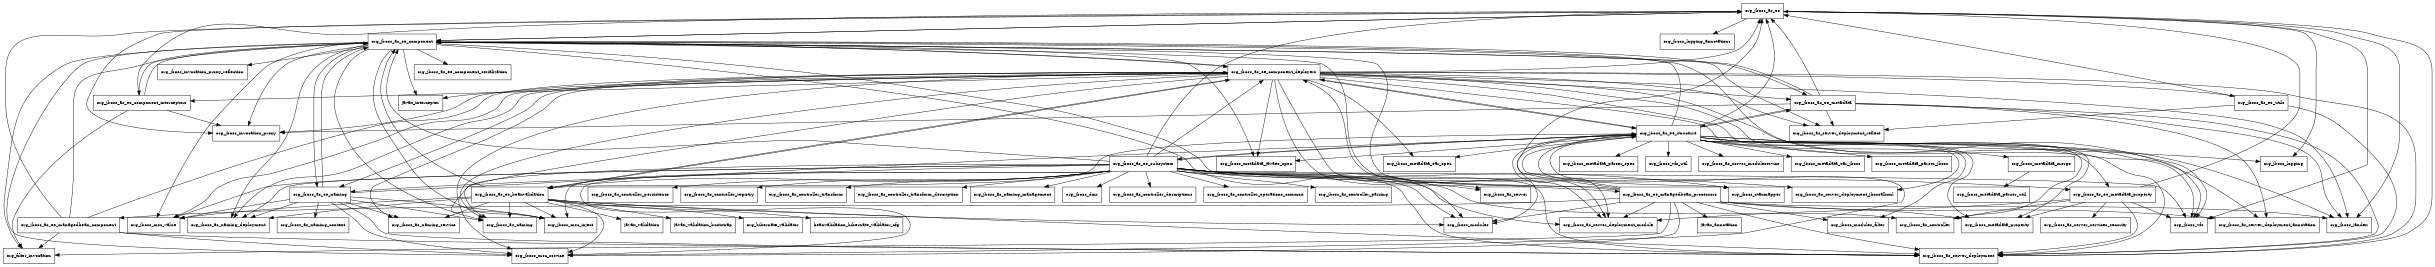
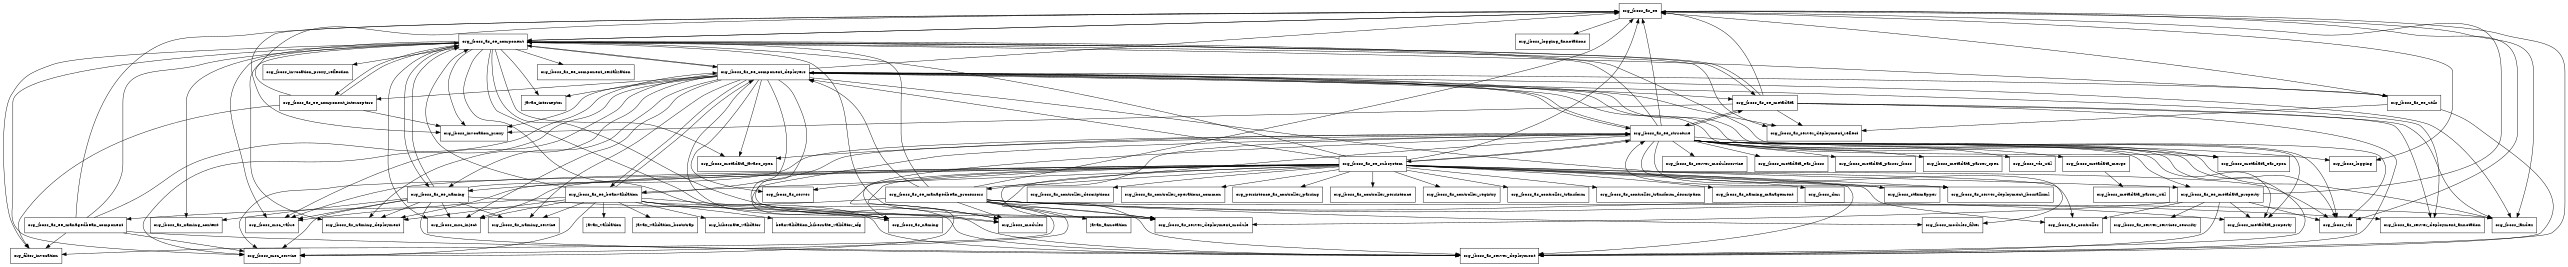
none -> (1456, 57)
none -> (249, 60)
(1540, 169) -> (1745, 185)
(1353, 195) -> (1278, 195)
